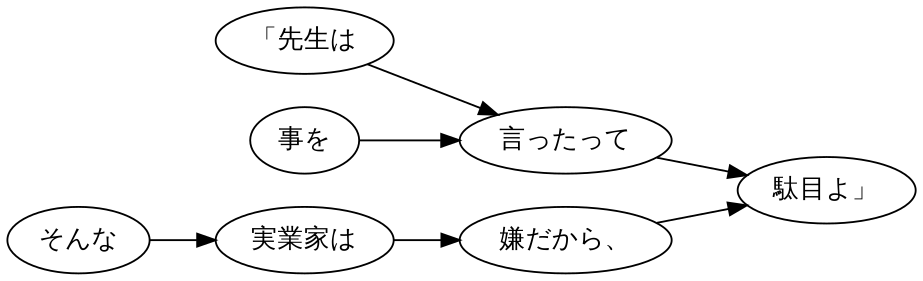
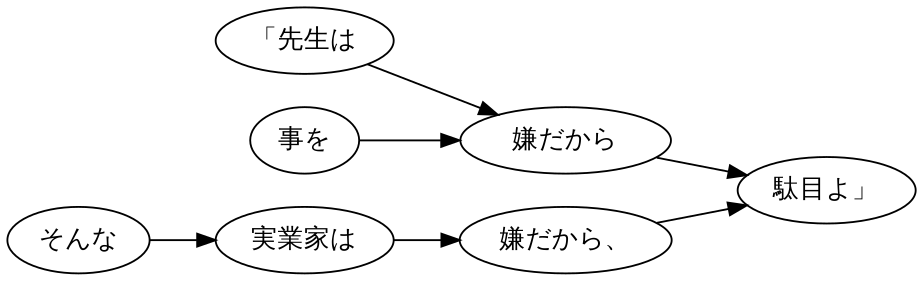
(566, 140) -> (566, 140)
